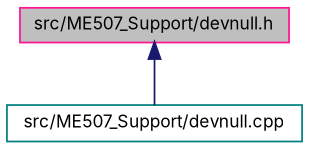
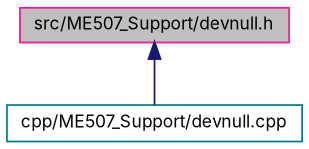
(155, 123) -> (155, 123)
